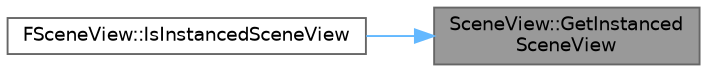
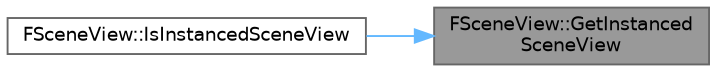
(567, 36) -> (572, 36)
